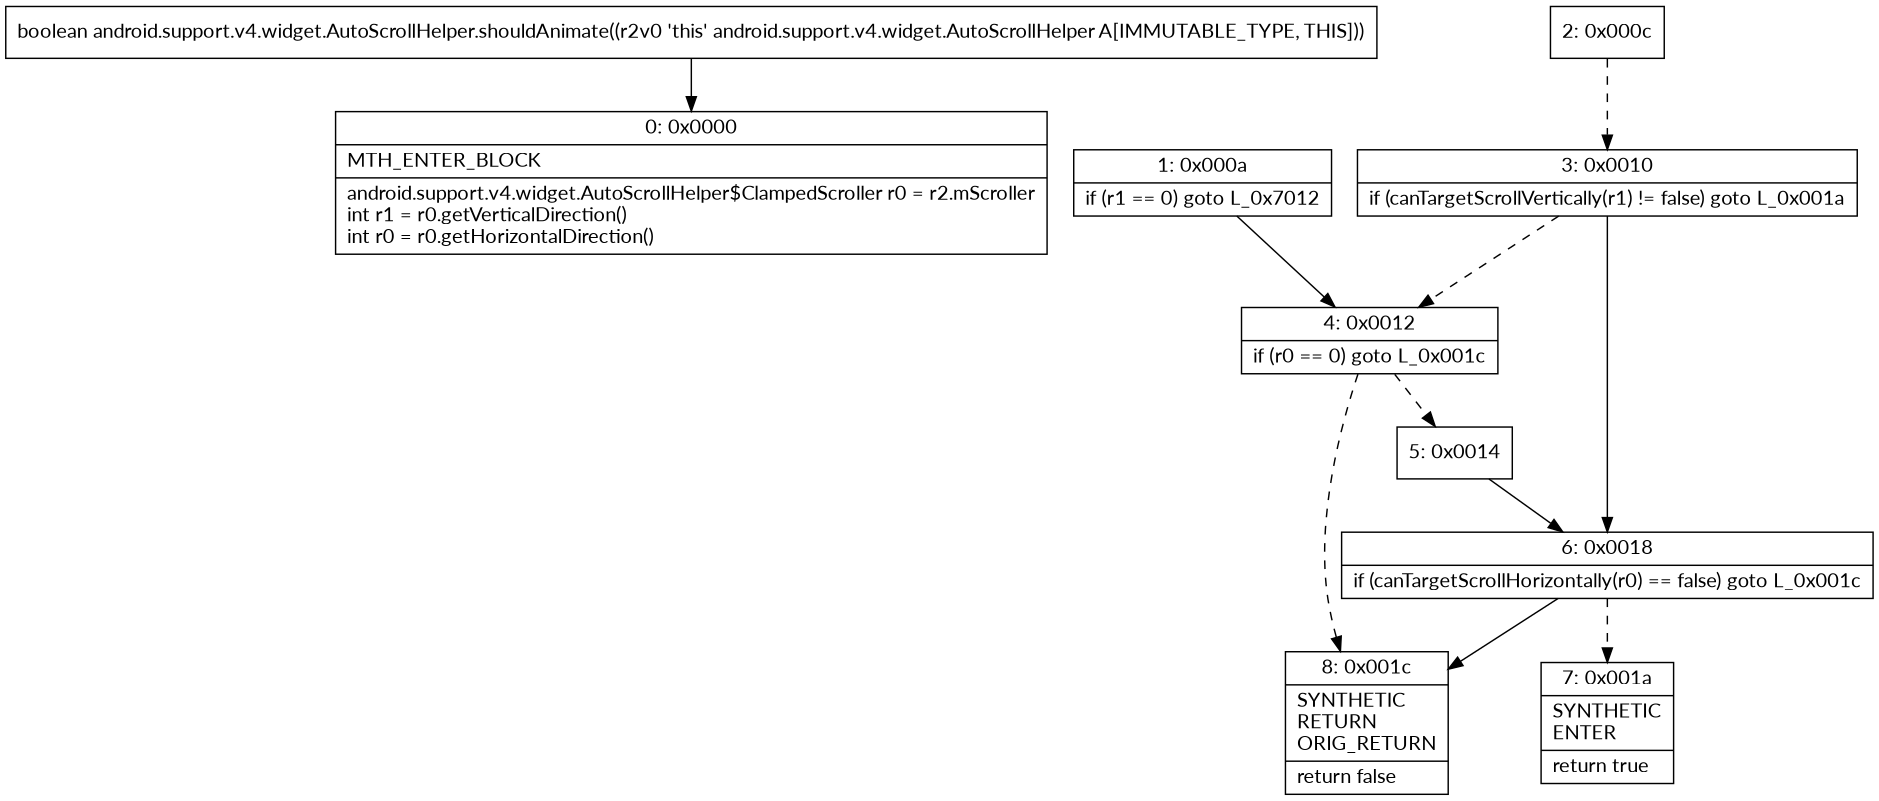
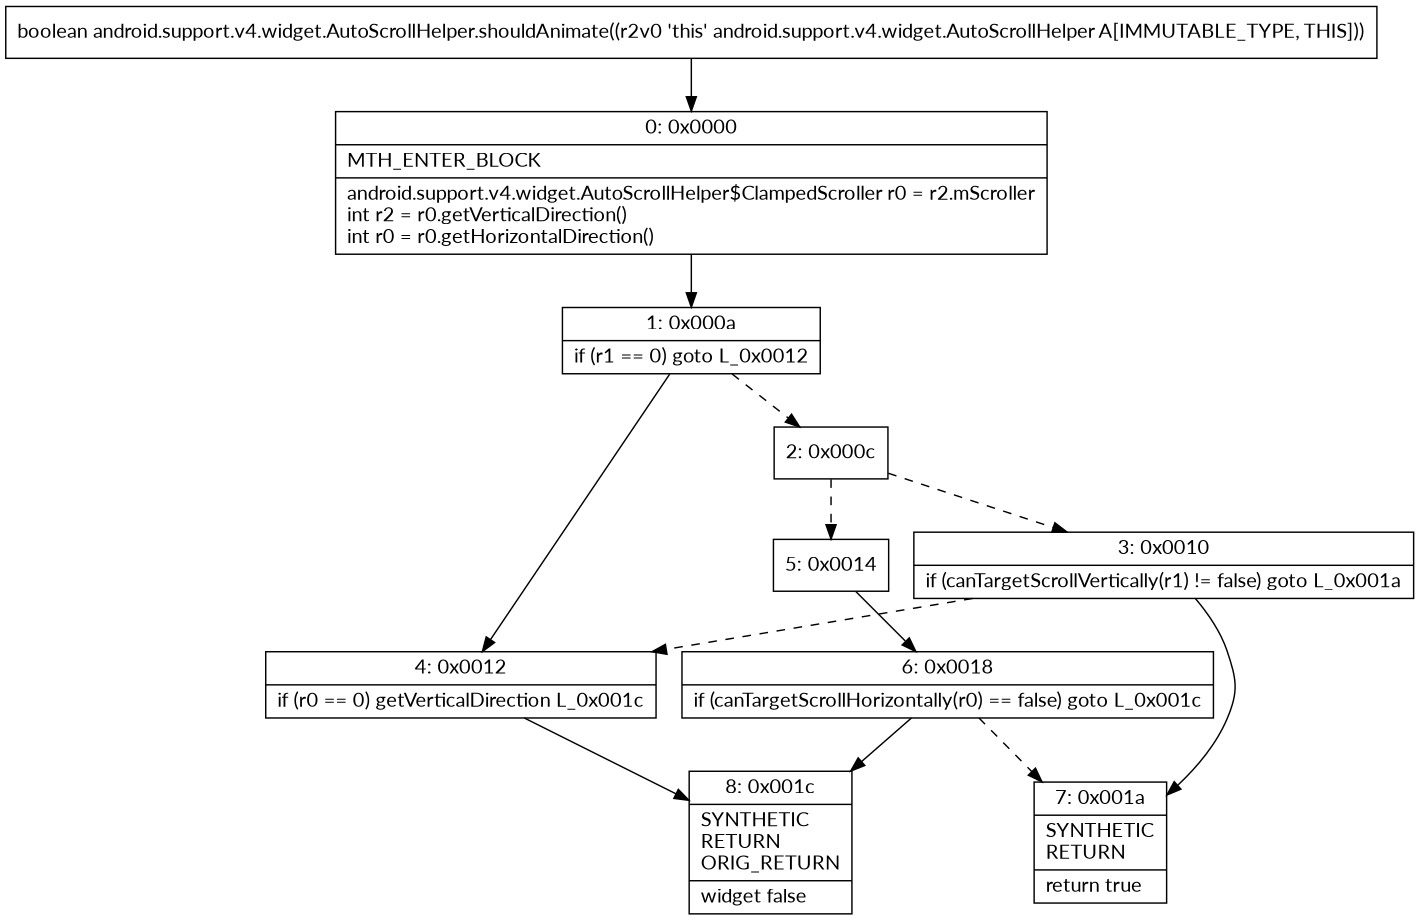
(1203, 199) -> (691, 356)
(488, 215) -> (488, 215)
none -> (691, 274)
(1370, 356) -> (461, 701)
(1607, 367) -> (1234, 696)
(1410, 395) -> (831, 502)
none -> (760, 396)
(1328, 504) -> (600, 756)
(1585, 733) -> (1086, 853)
(1347, 777) -> (754, 897)
